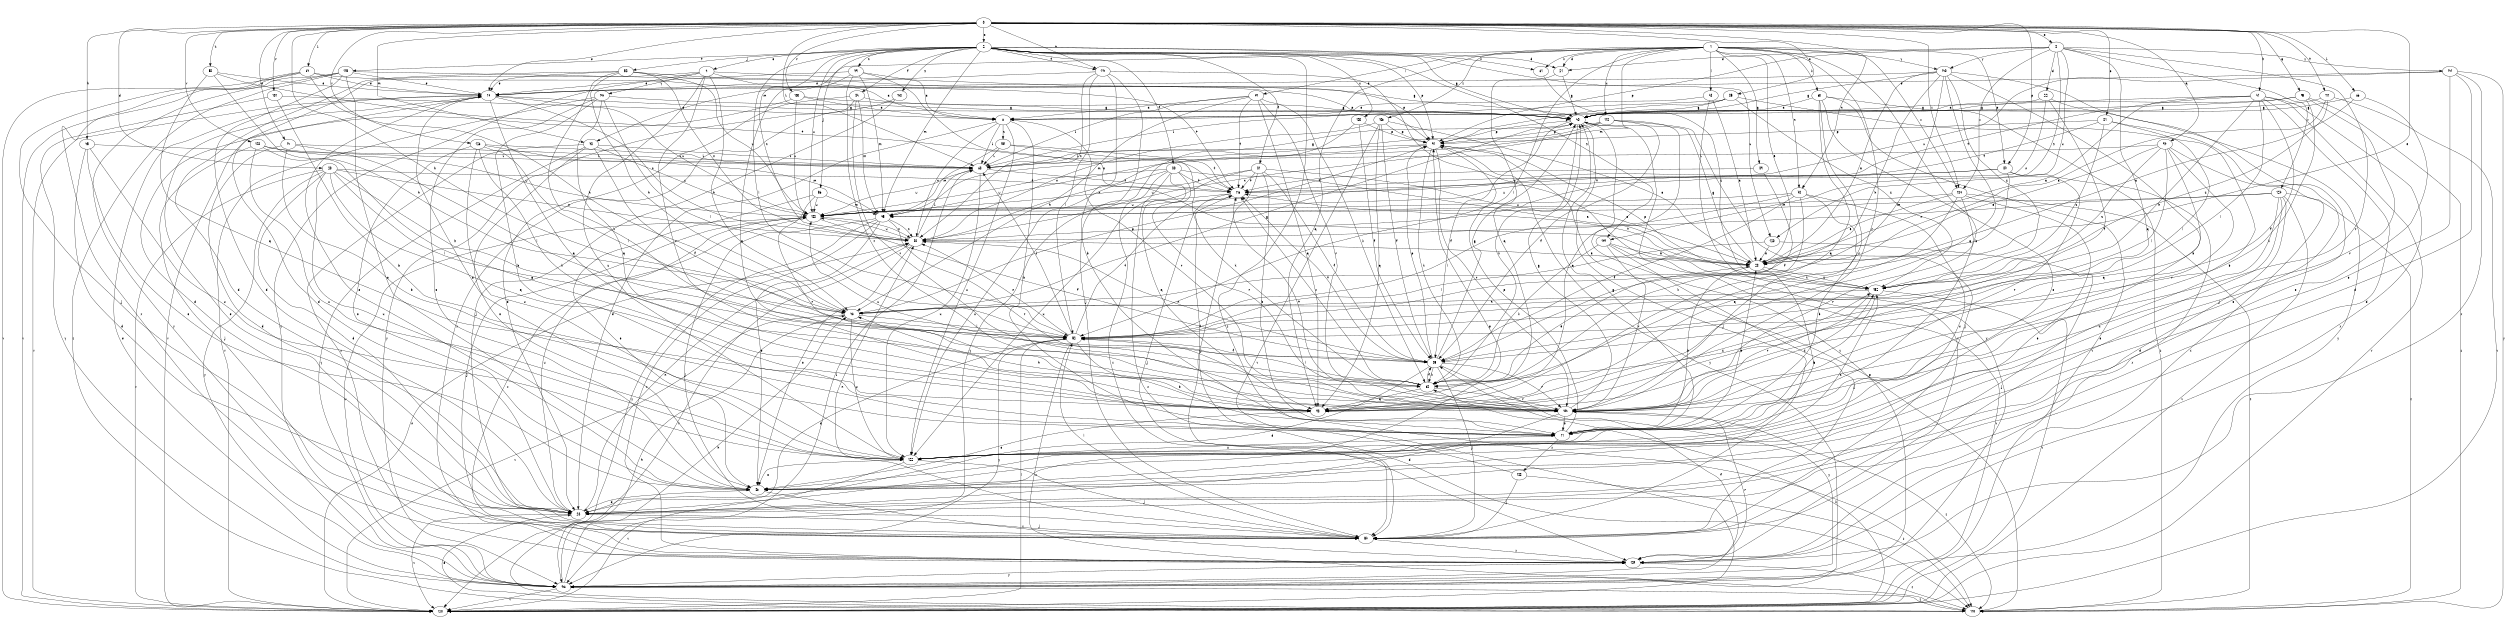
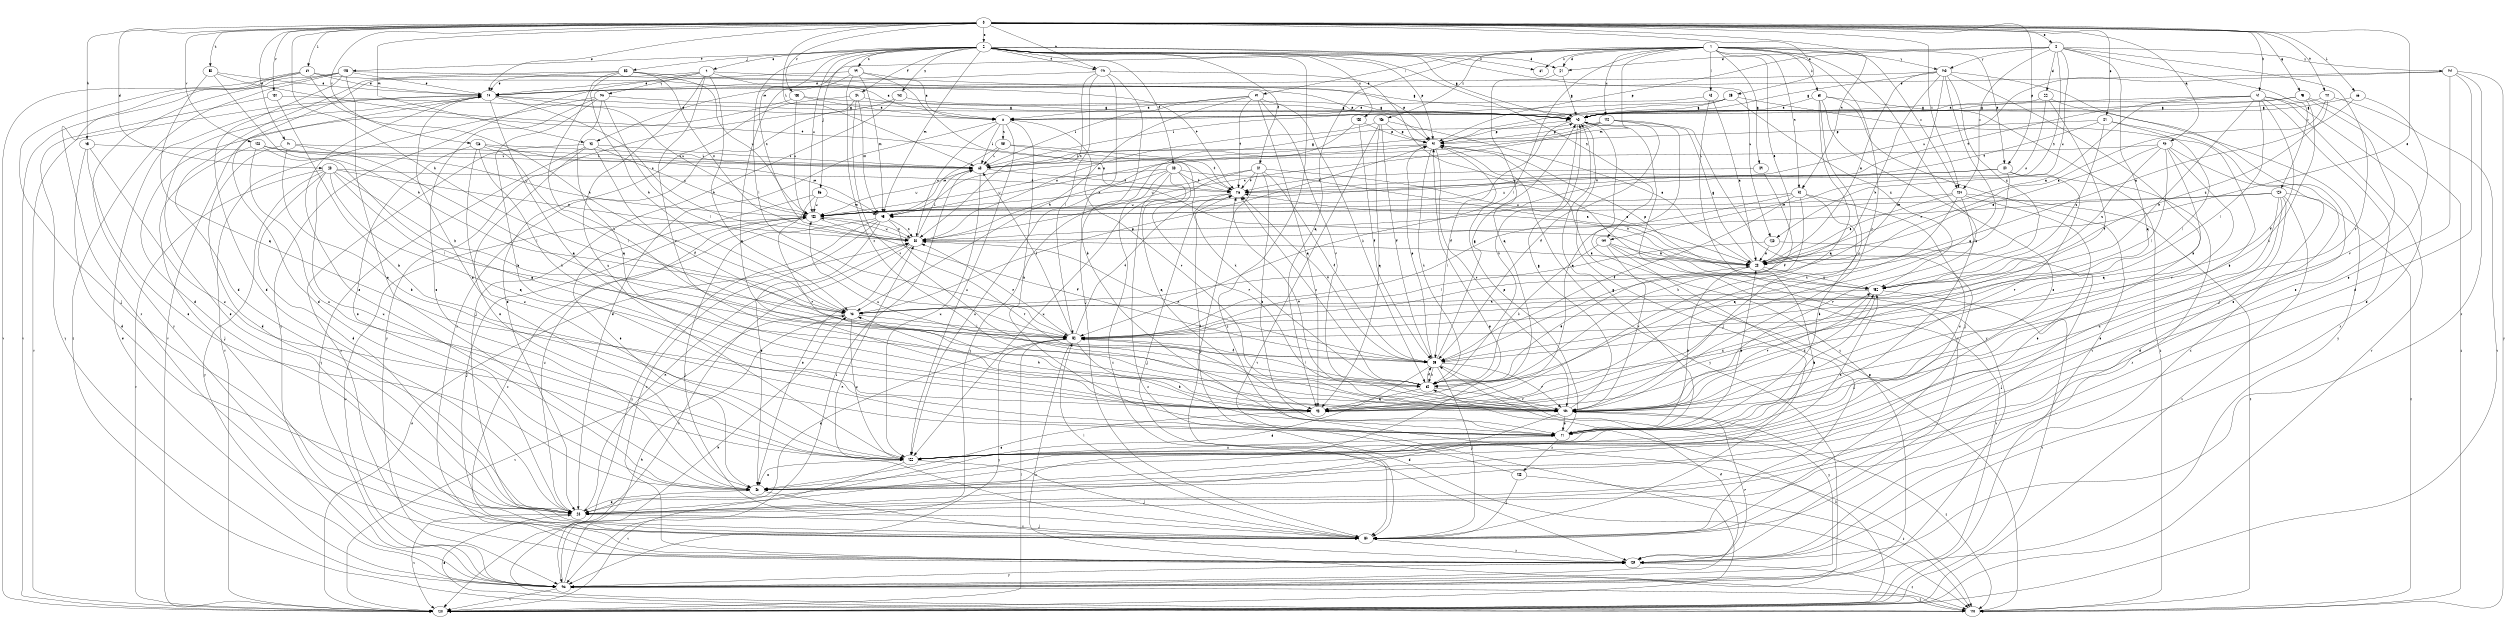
(1720, 173) -> none
(1199, 234) -> (1237, 102)
